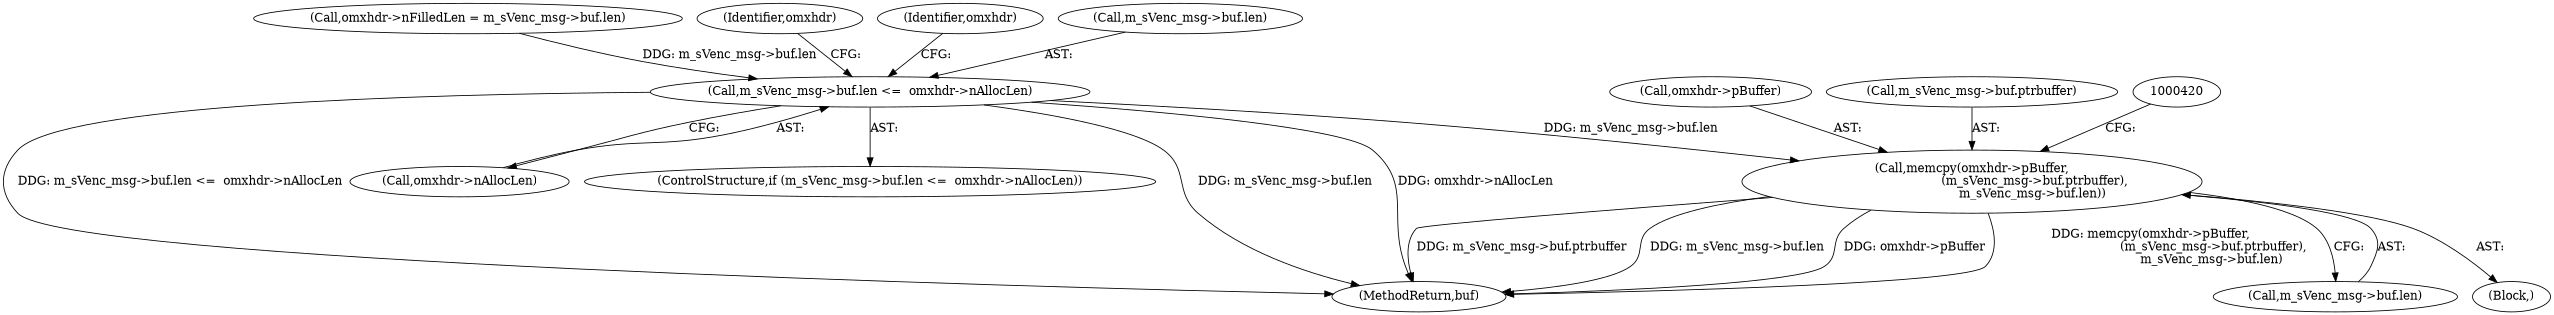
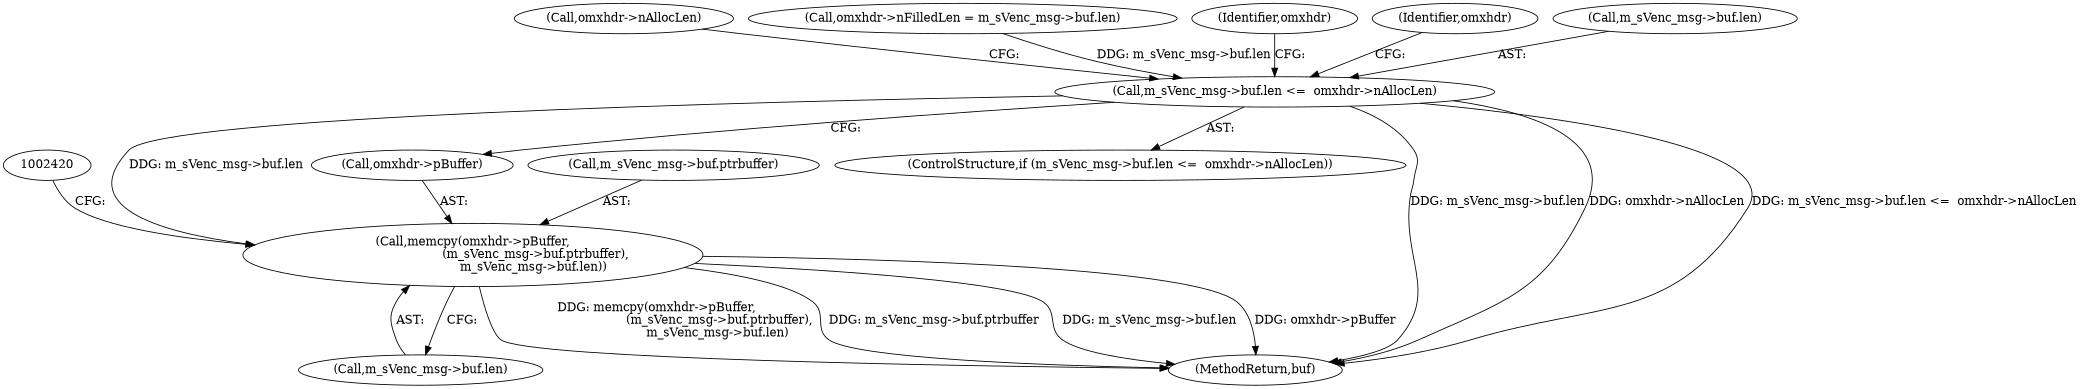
(2177, 92) -> (47, 165)
(793, 129) -> (1006, 55)
(648, 131) -> (803, 125)
(2512, 297) -> none
